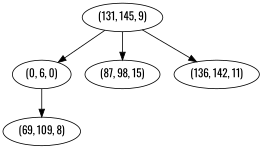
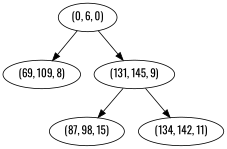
(85, 44) -> (108, 42)
(217, 74) -> (181, 131)
